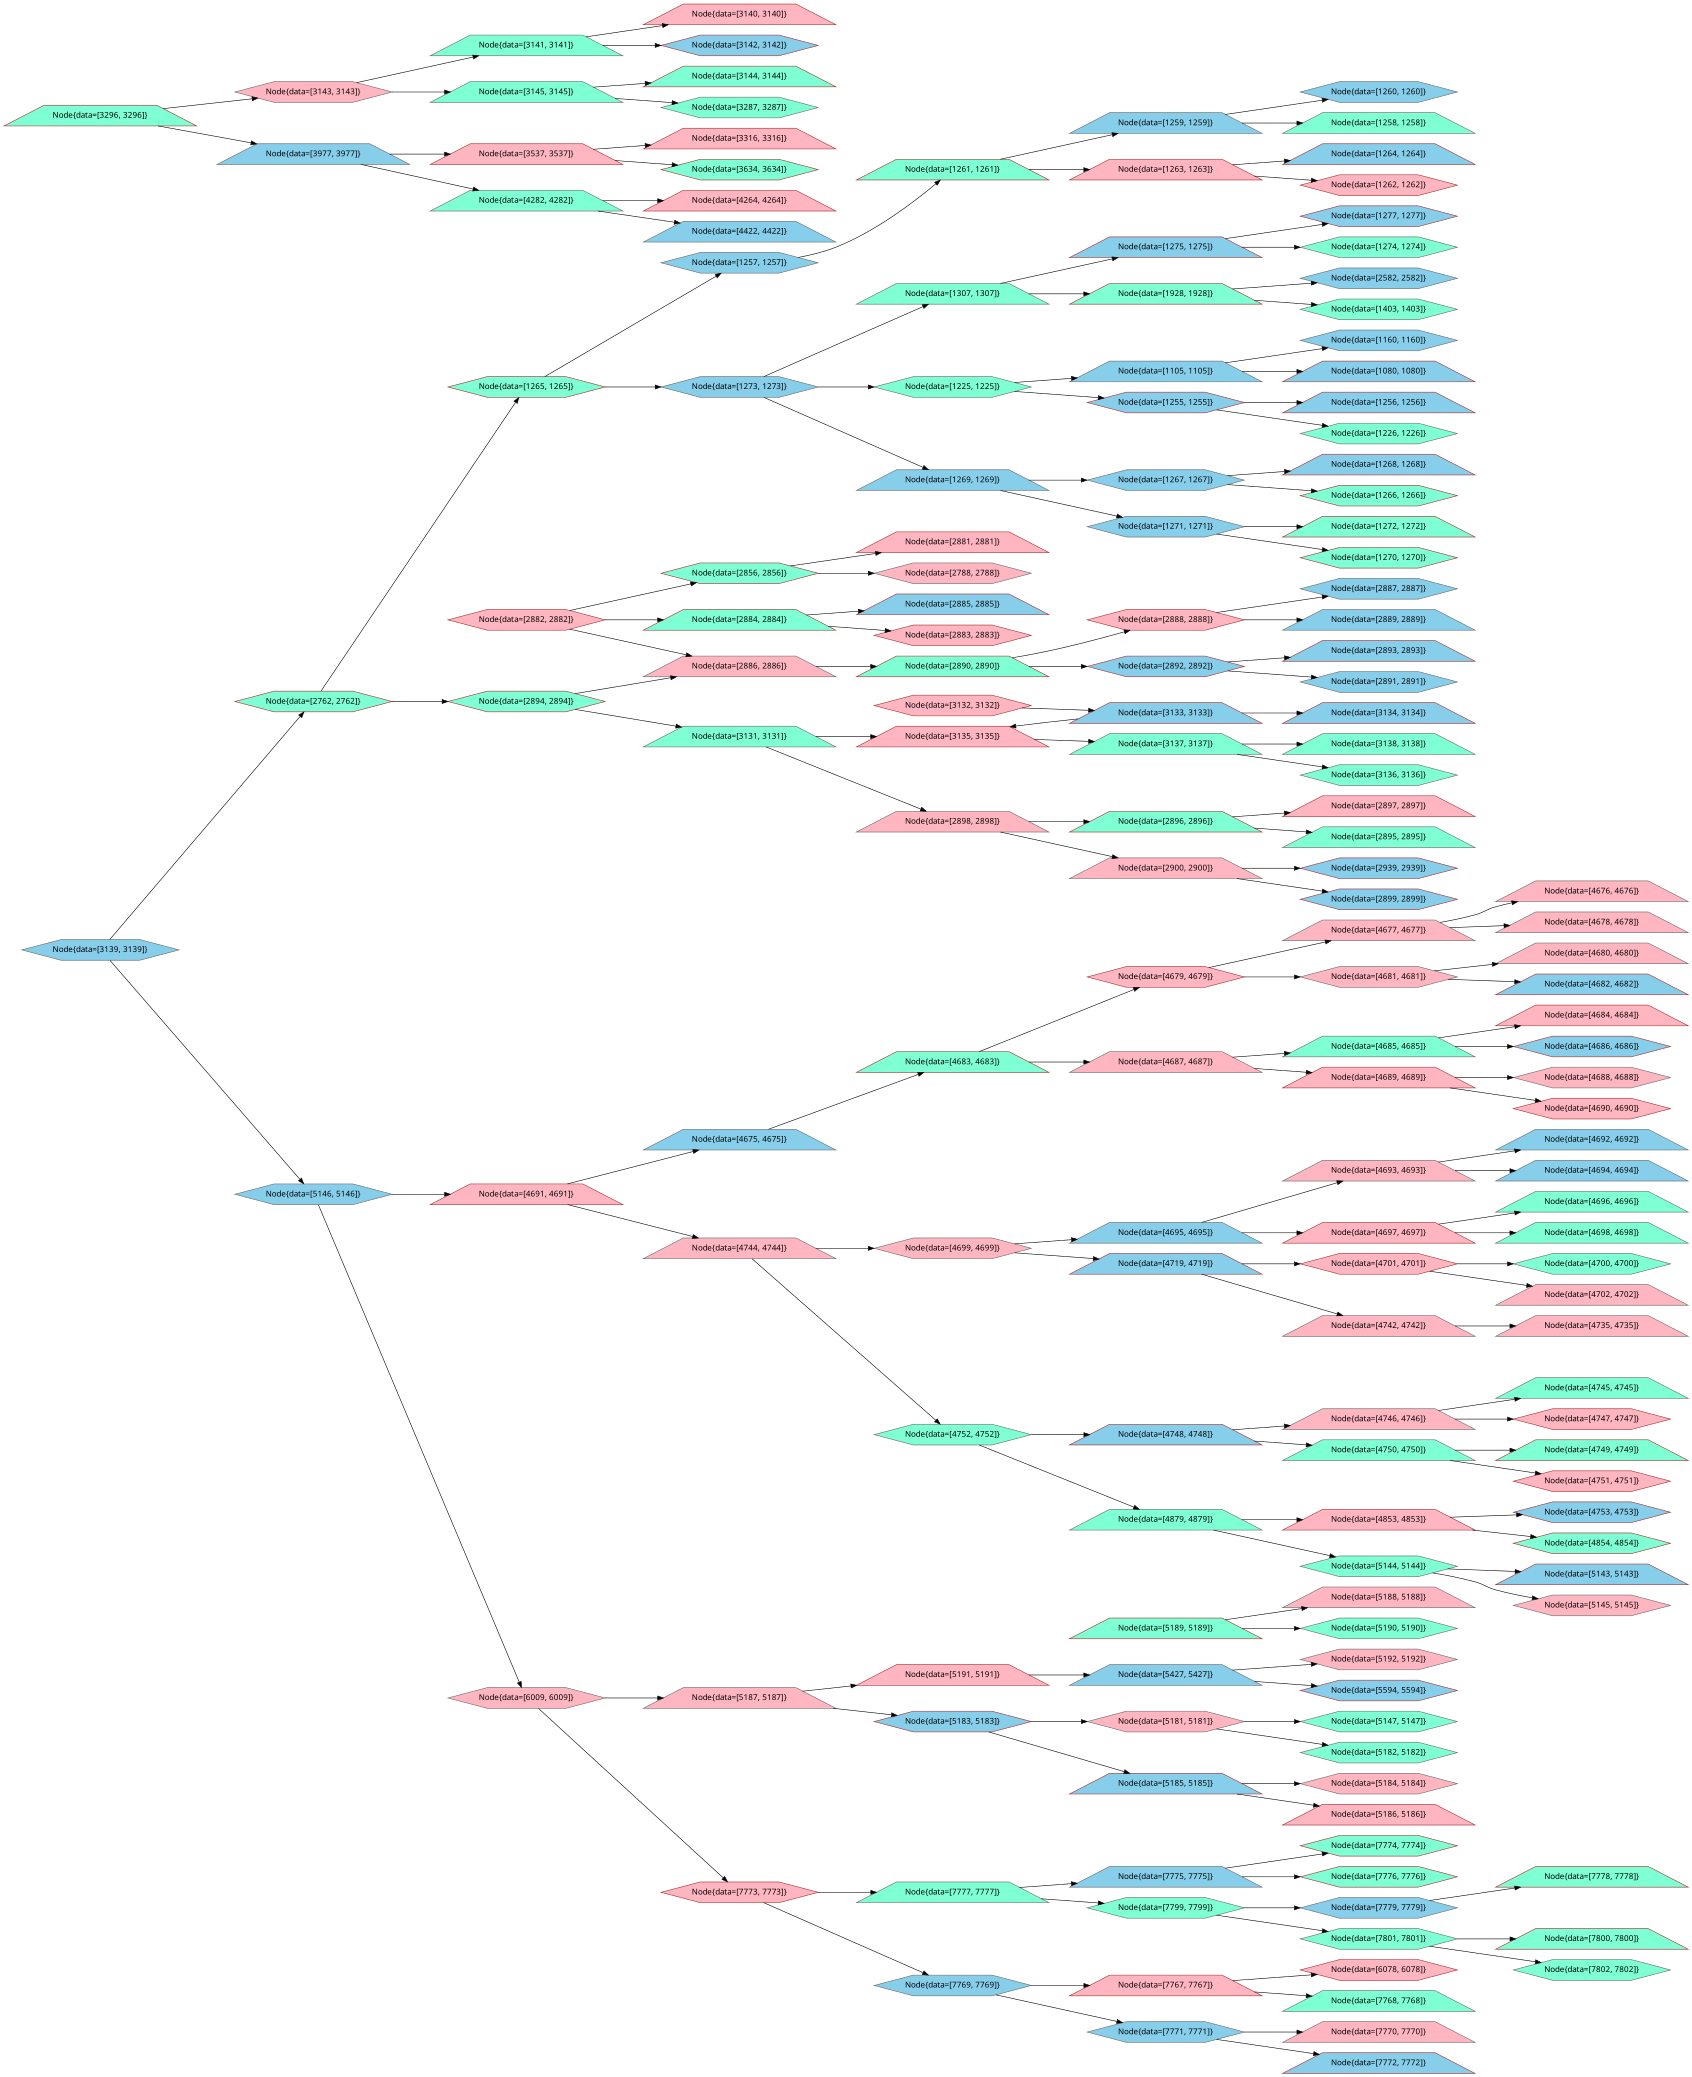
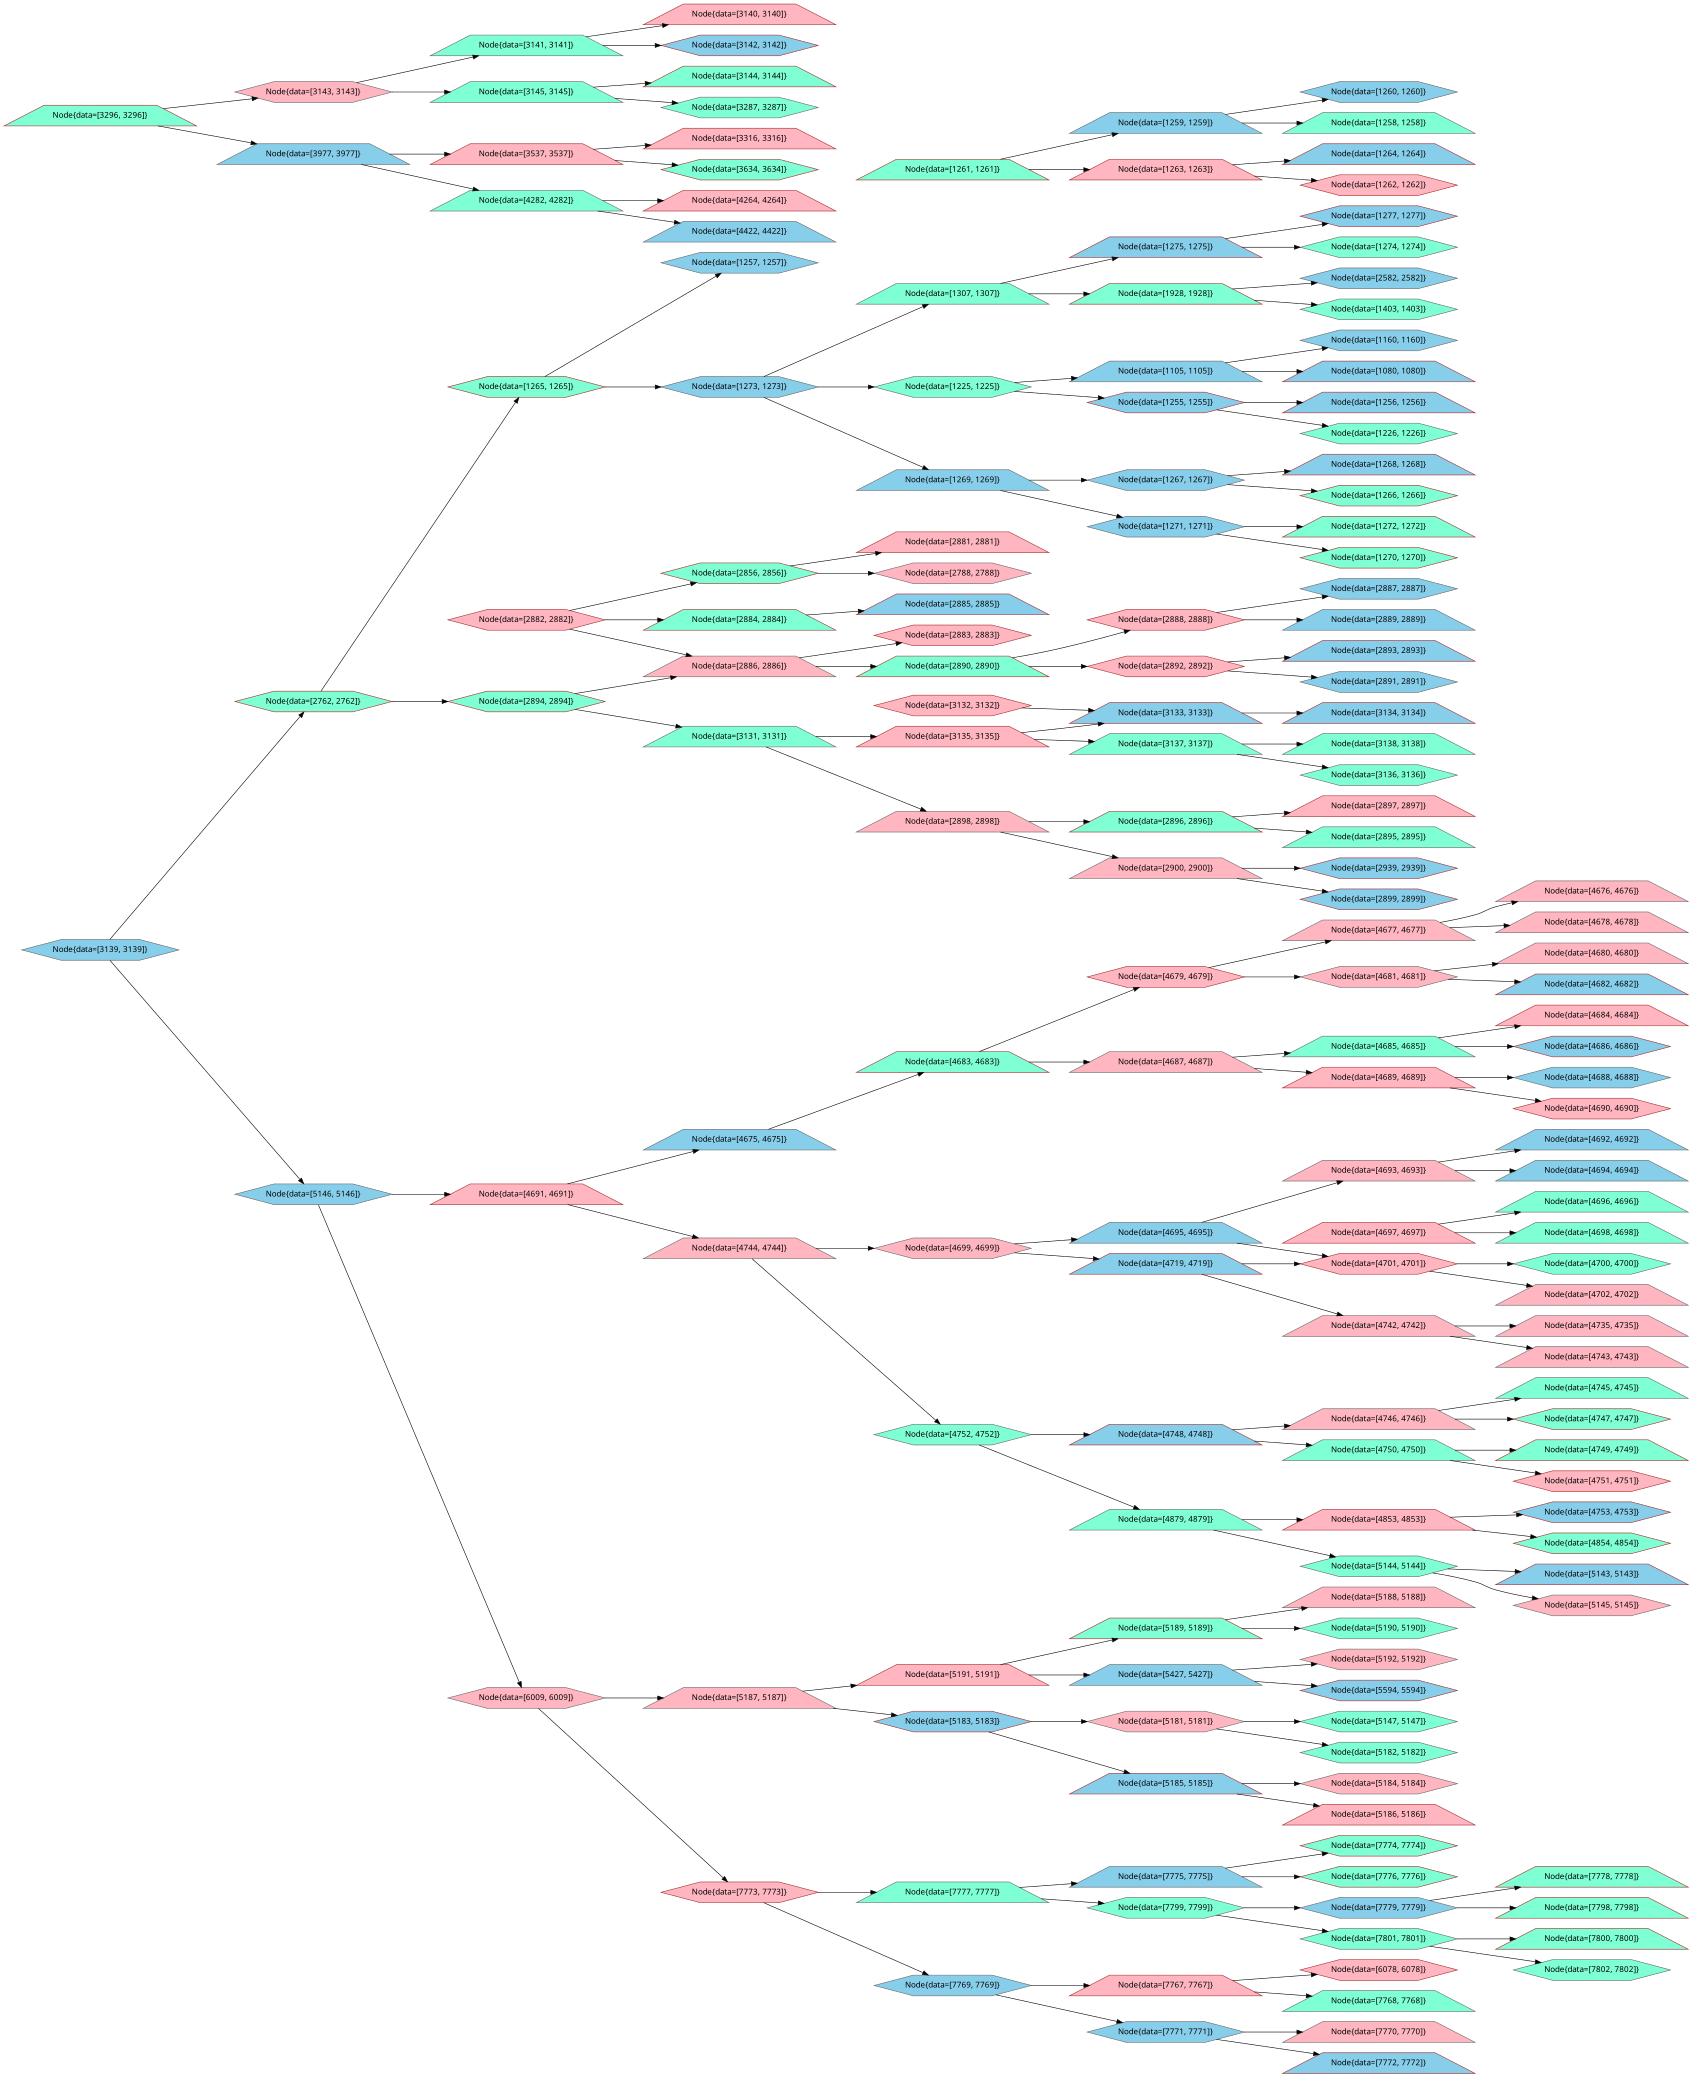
(871, 230) -> none
(857, 628) -> (848, 651)
(1166, 666) -> (1166, 666)
(1047, 722) -> (1060, 729)
(1592, 1078) -> (1592, 1078)
(1269, 1233) -> (1280, 1249)
none -> (1592, 1357)
(1592, 1419) -> (1592, 1419)
none -> (1056, 1652)
none -> (1592, 1908)
